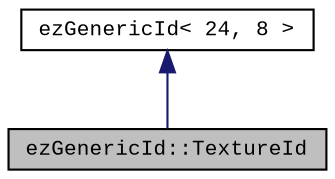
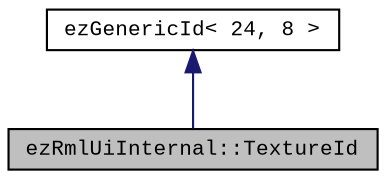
(167, 149) -> (193, 149)
